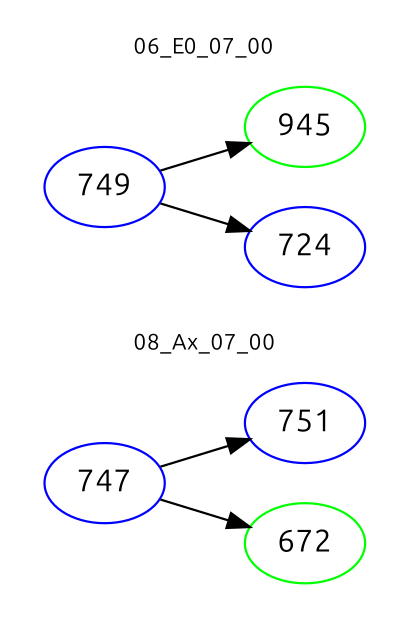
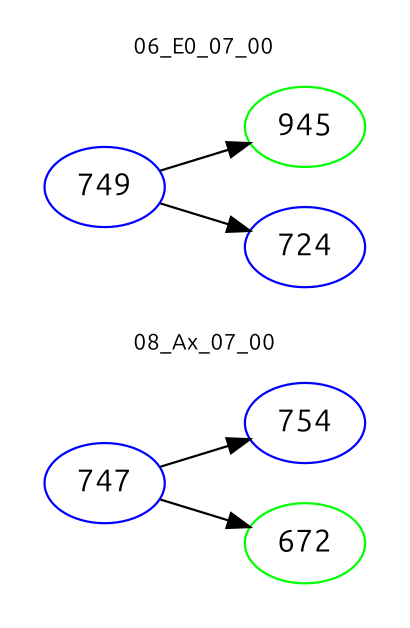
(305, 423) -> (305, 423)
